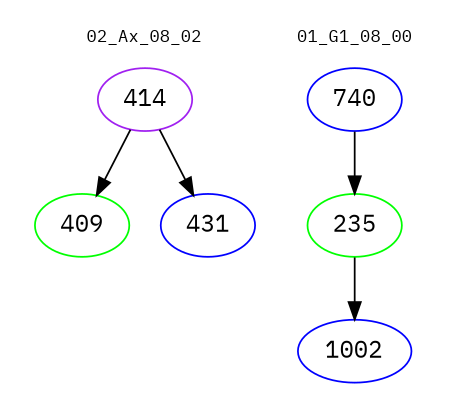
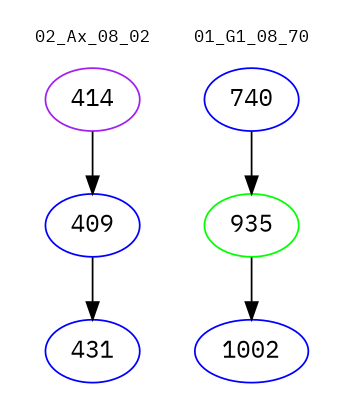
(356, 38) -> (252, 38)
(172, 155) -> (93, 280)
(82, 225) -> (93, 225)
(355, 225) -> (252, 225)
